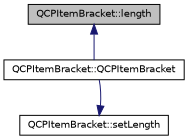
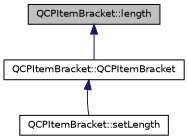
(101, 93) -> (88, 103)
